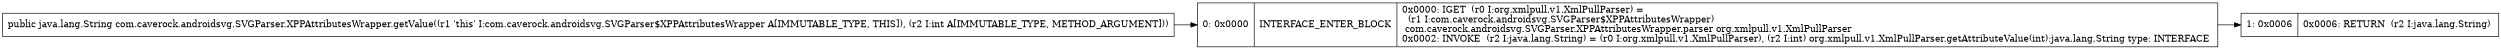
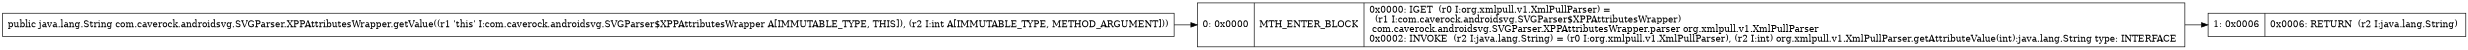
(1326, 25) -> (1309, 25)
